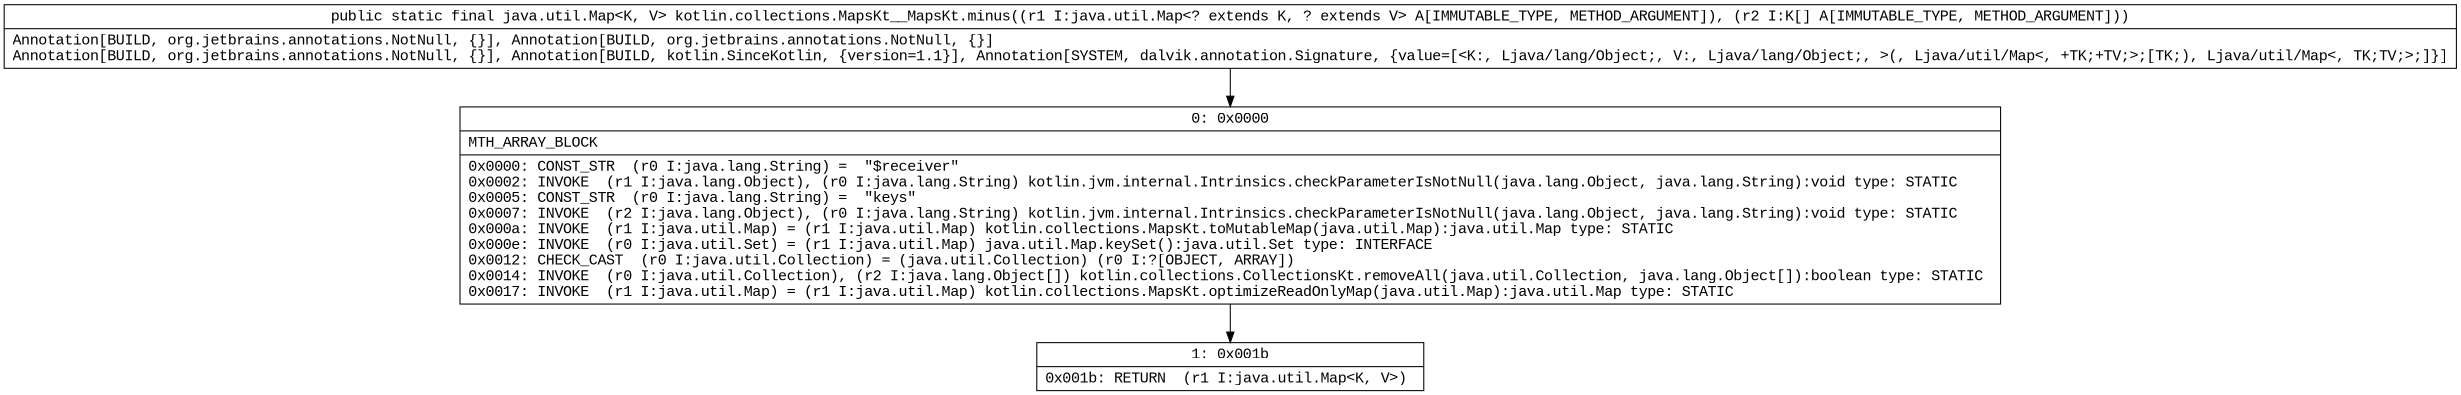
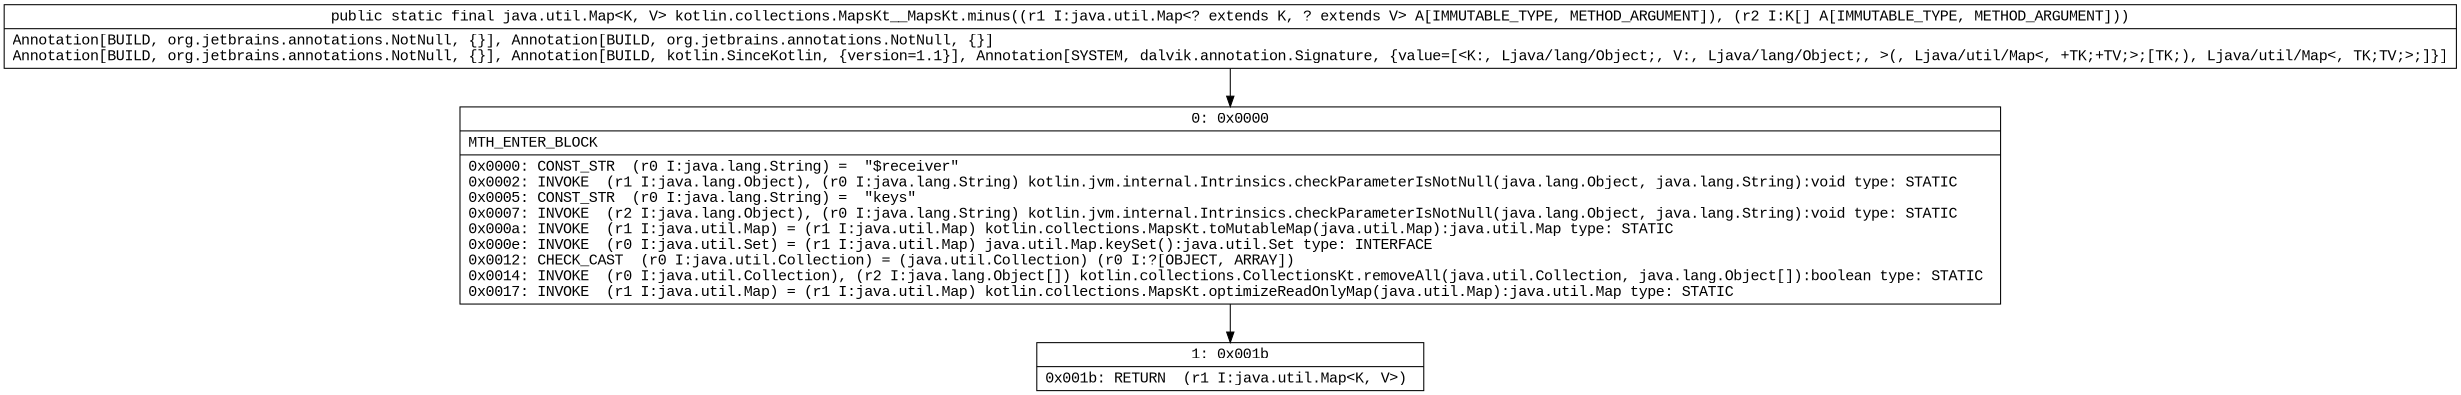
(533, 142) -> (533, 142)
